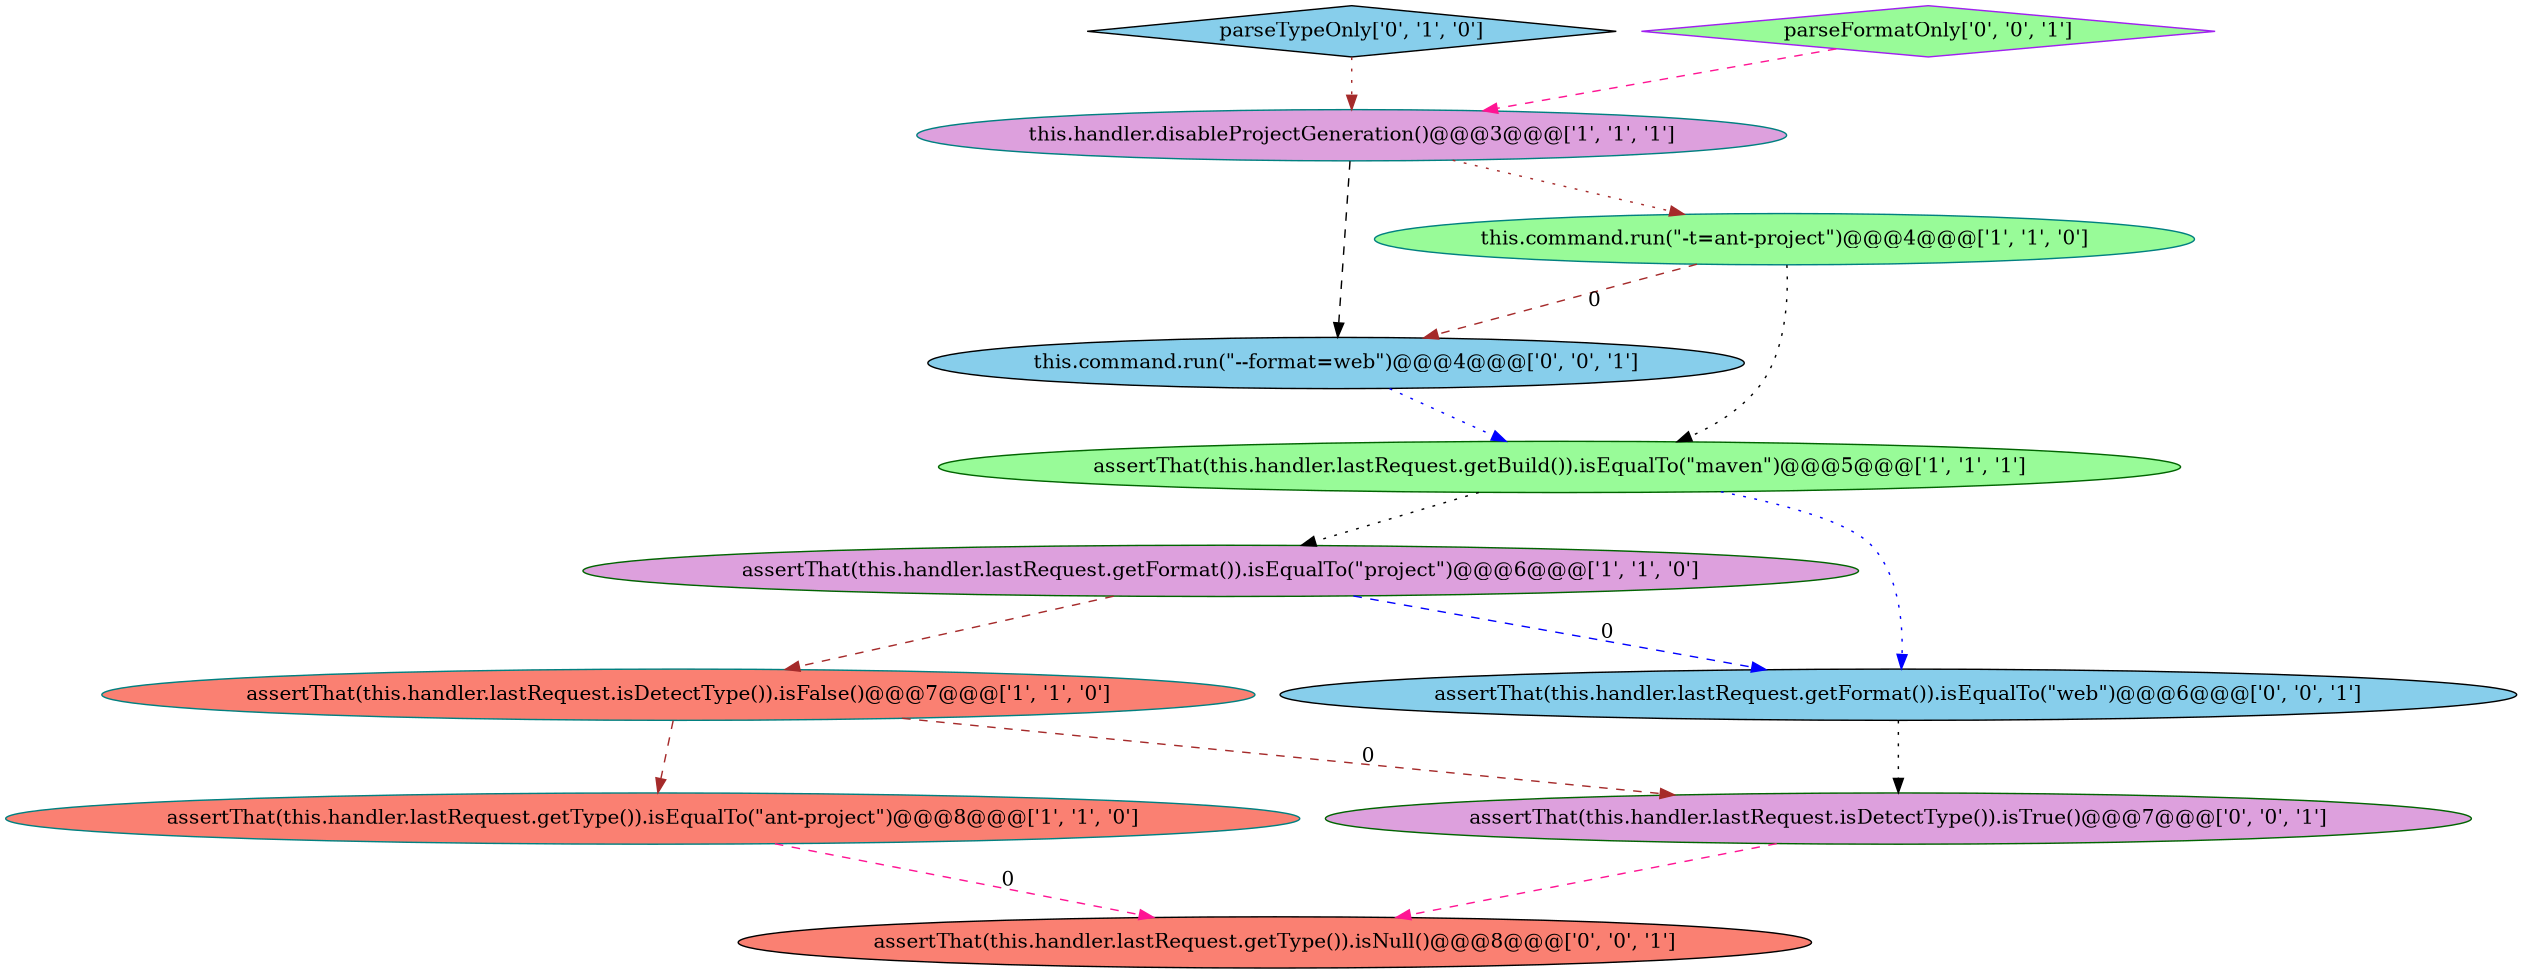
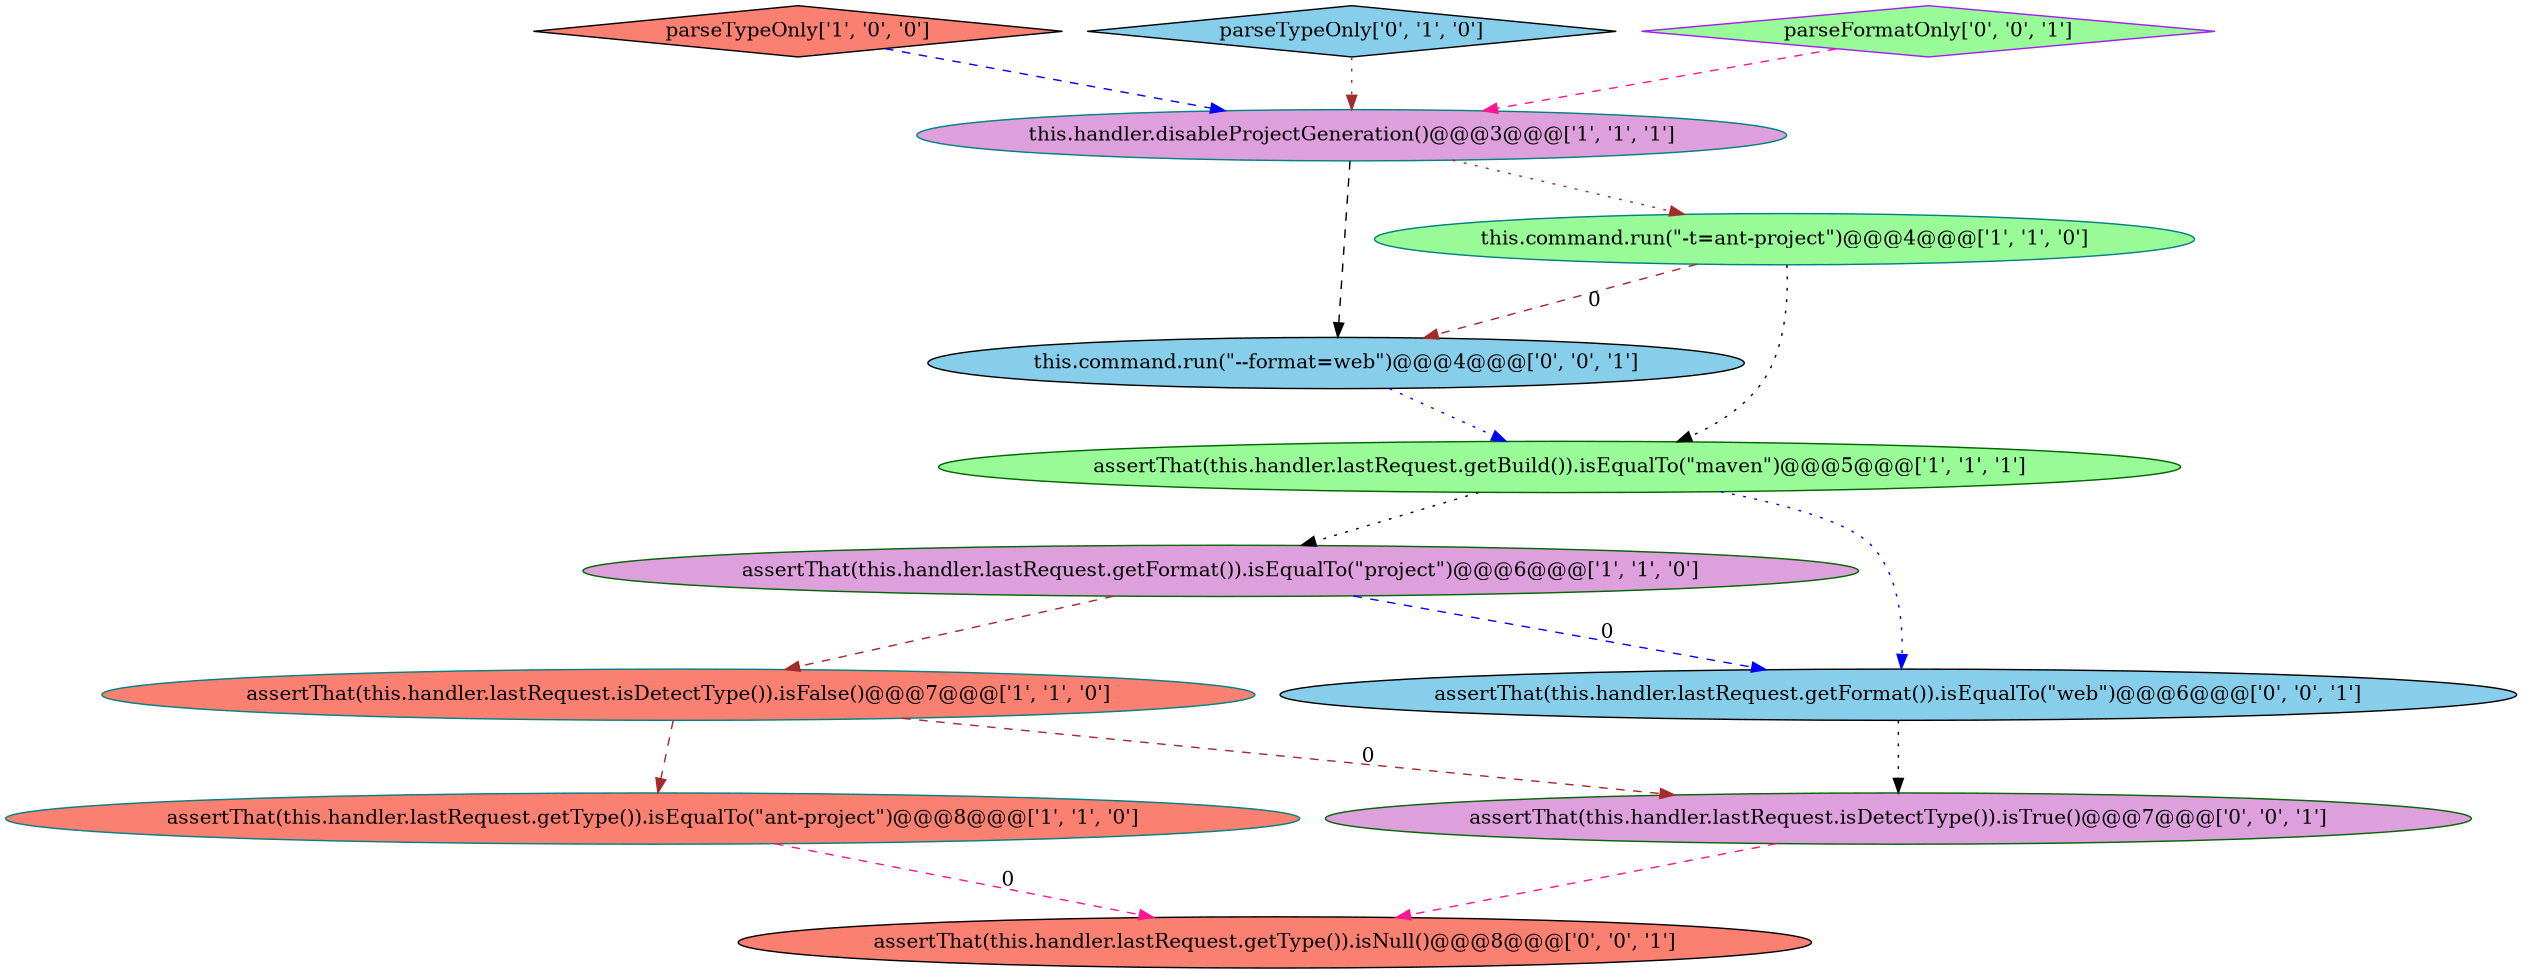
none -> (798, 31)
